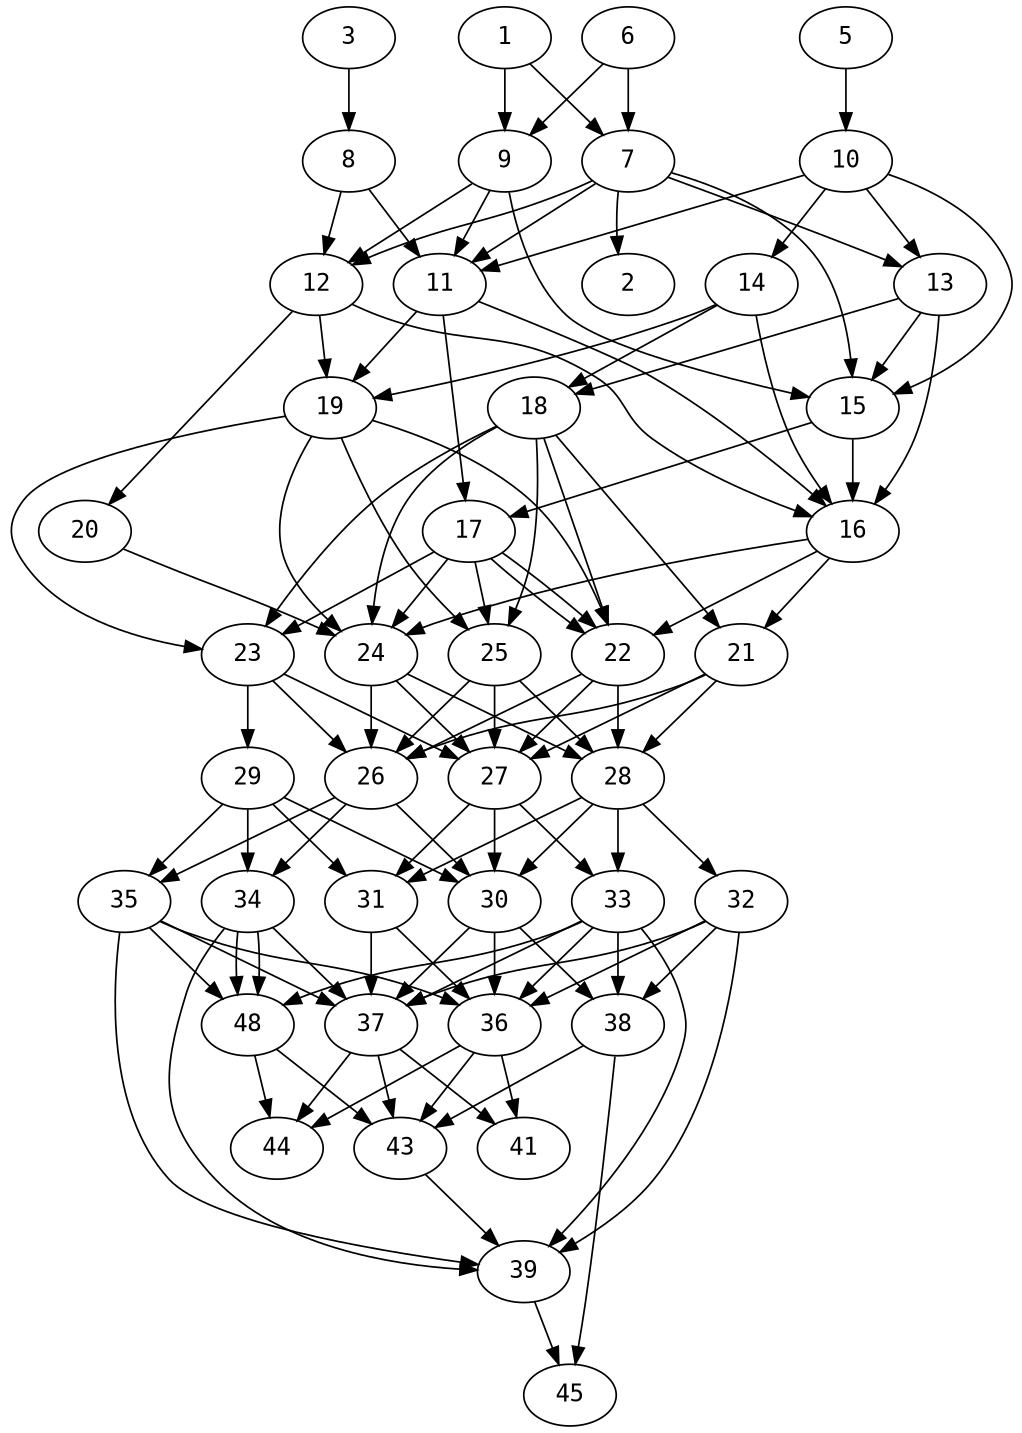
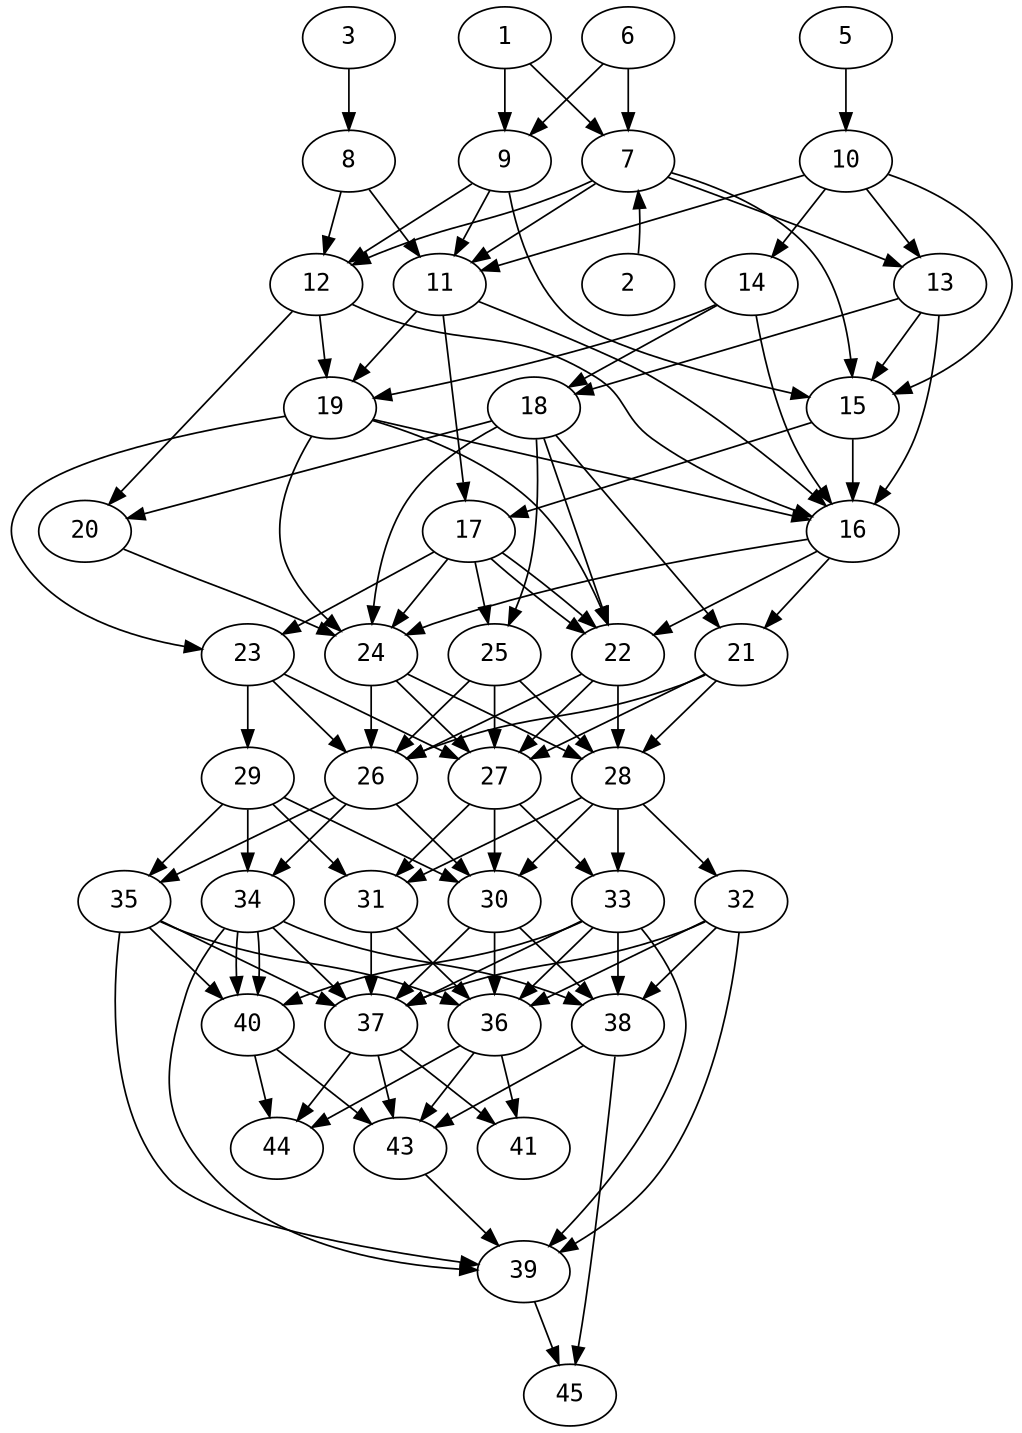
(617, 214) -> (640, 235)
(384, 493) -> (318, 467)
(381, 520) -> (604, 472)
none -> (403, 958)
(248, 1025) -> (248, 1025)
